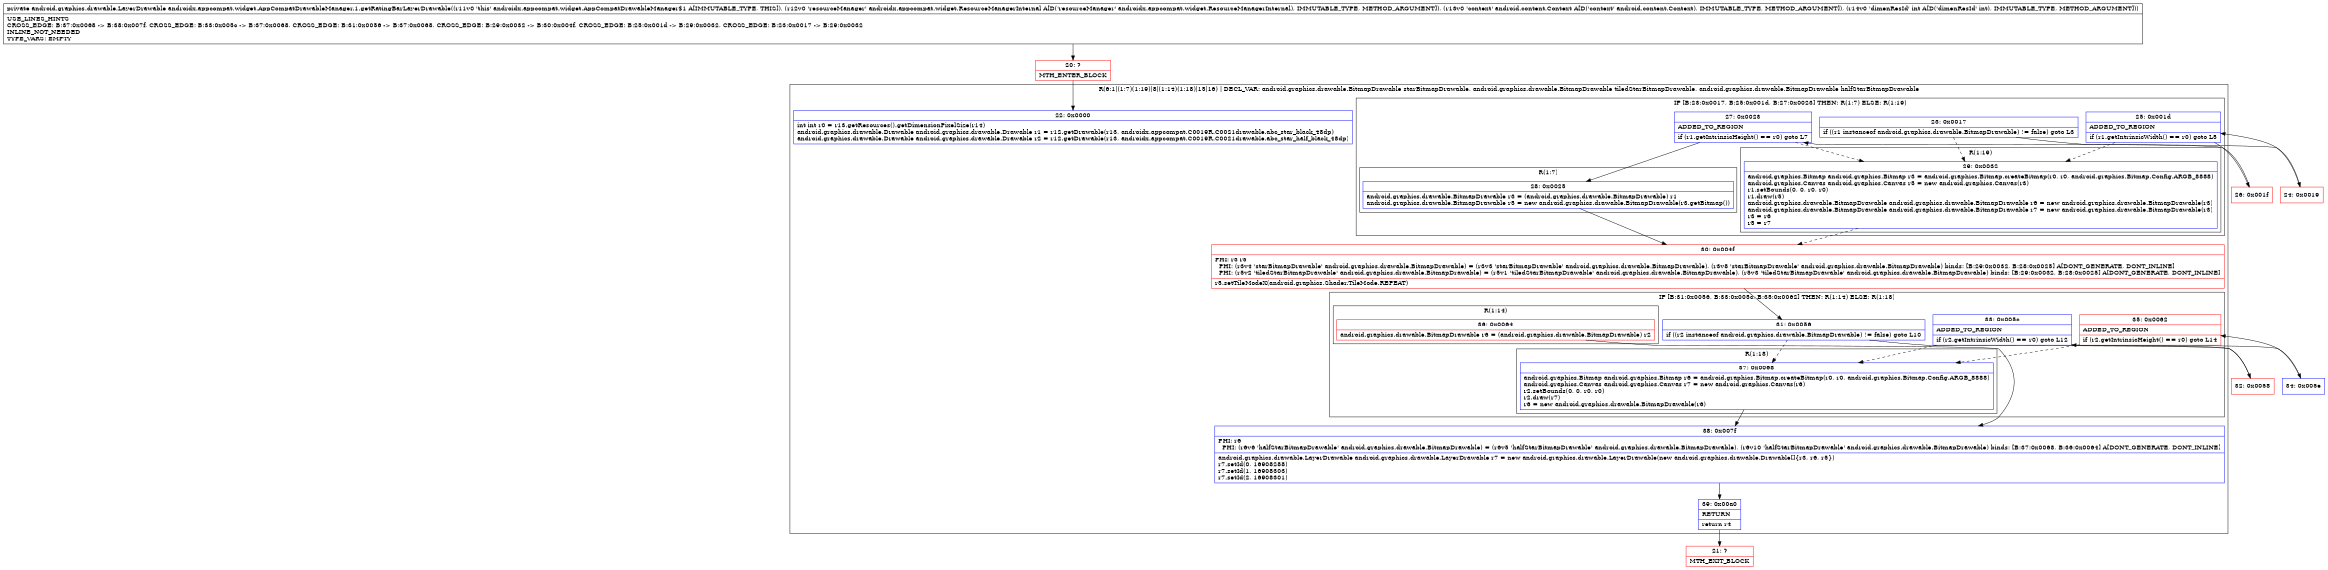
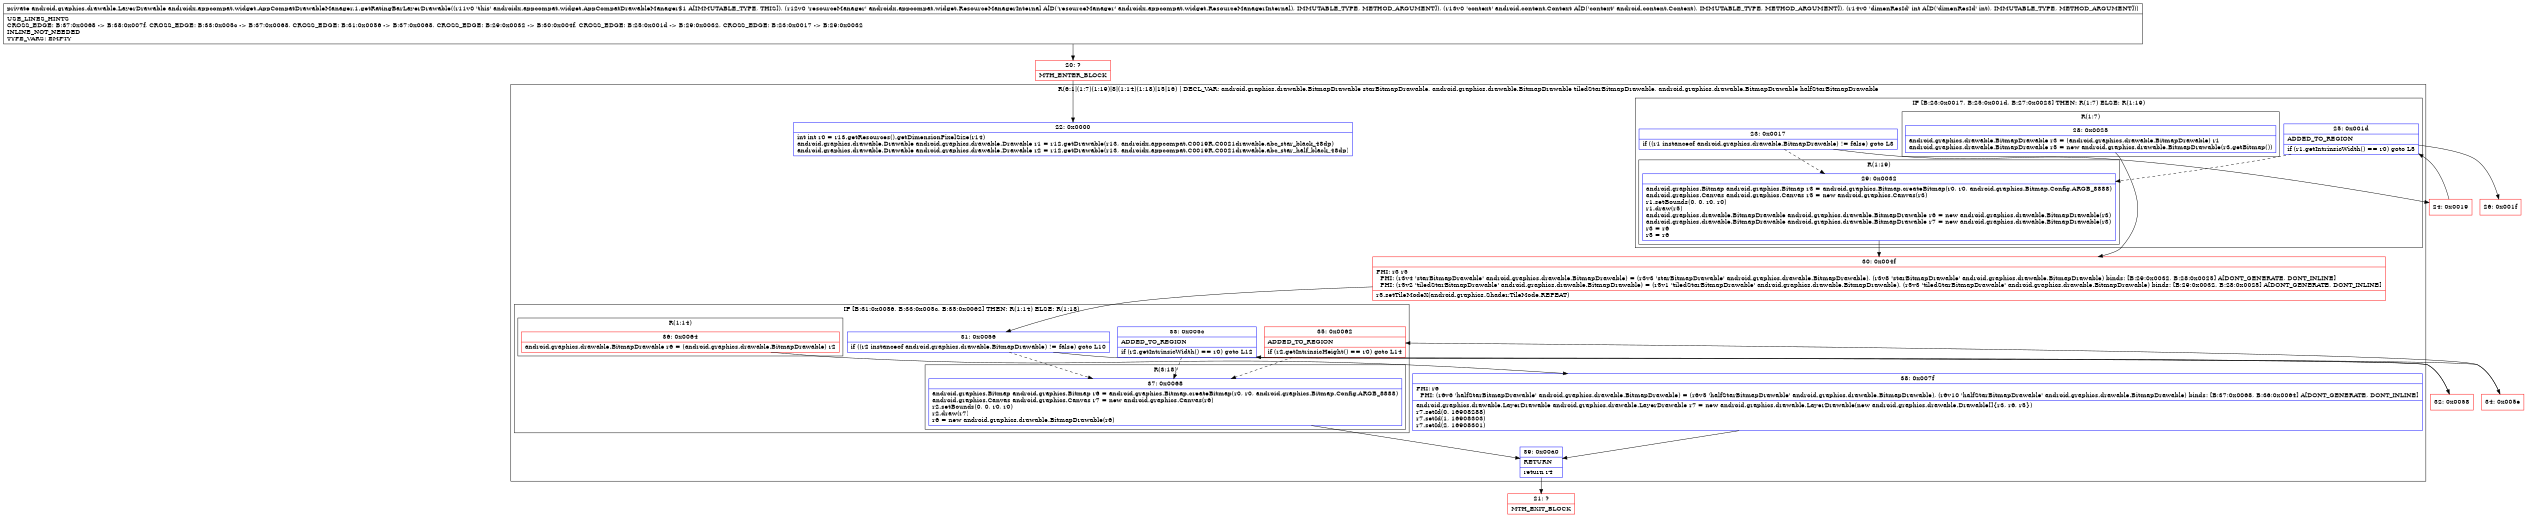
(1743, 127) -> none
(1759, 223) -> (1658, 235)
(1820, 239) -> (1879, 246)
(1757, 354) -> (1165, 370)
(2304, 386) -> (2503, 402)
(1741, 416) -> (1413, 442)
